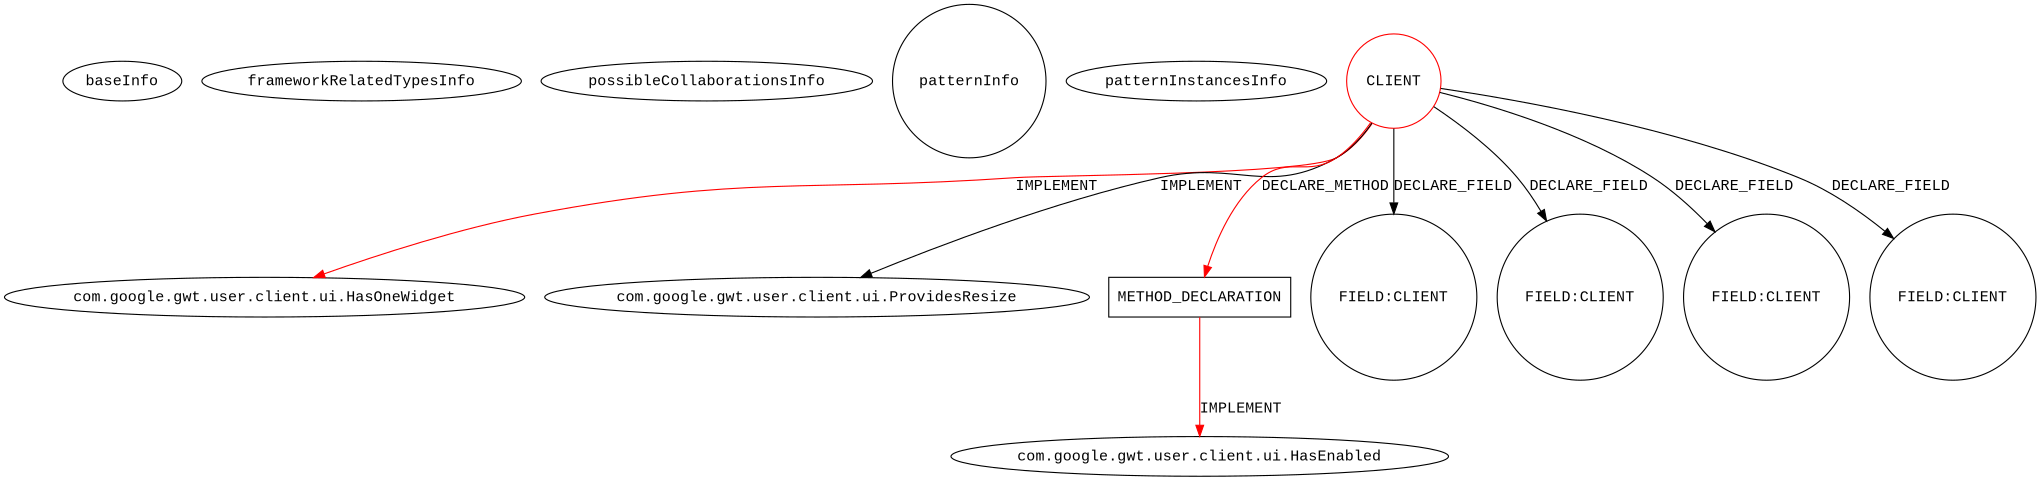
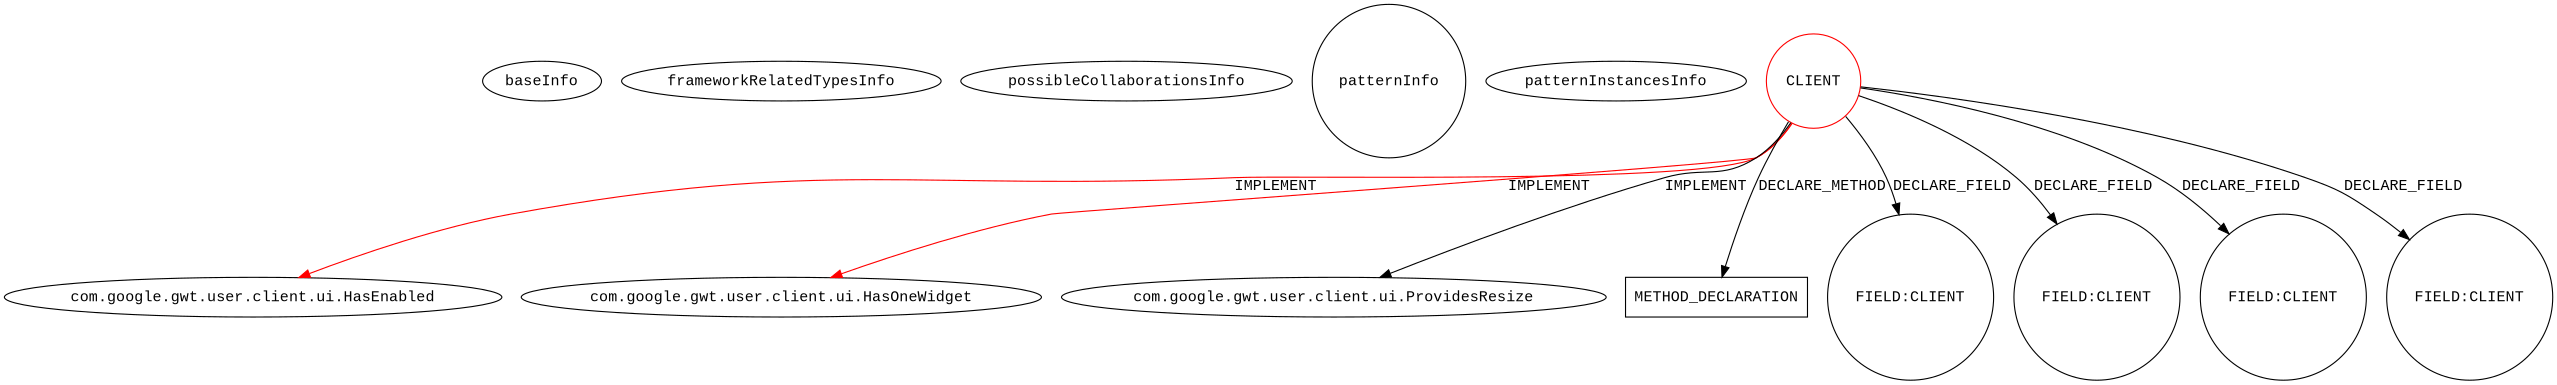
(1253, 185) -> (1752, 192)
(1200, 371) -> (1053, 181)
